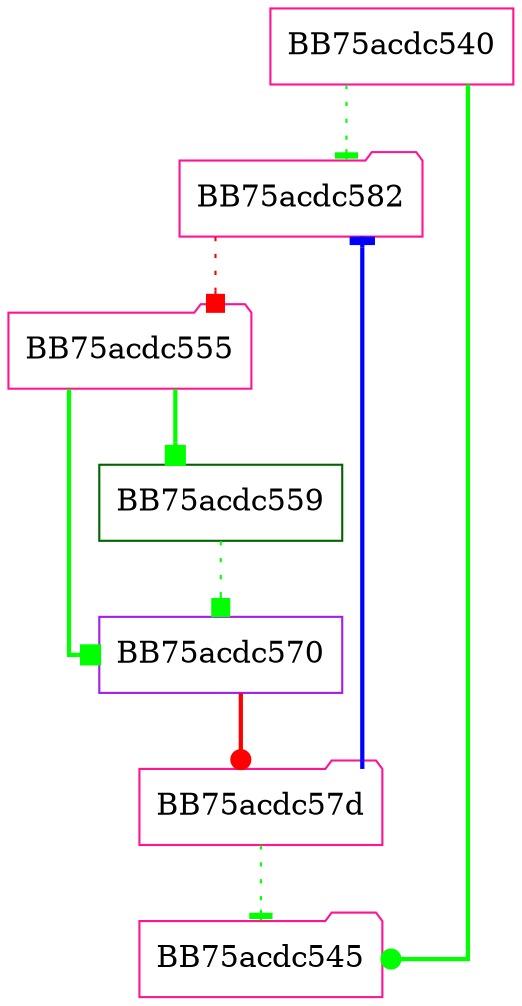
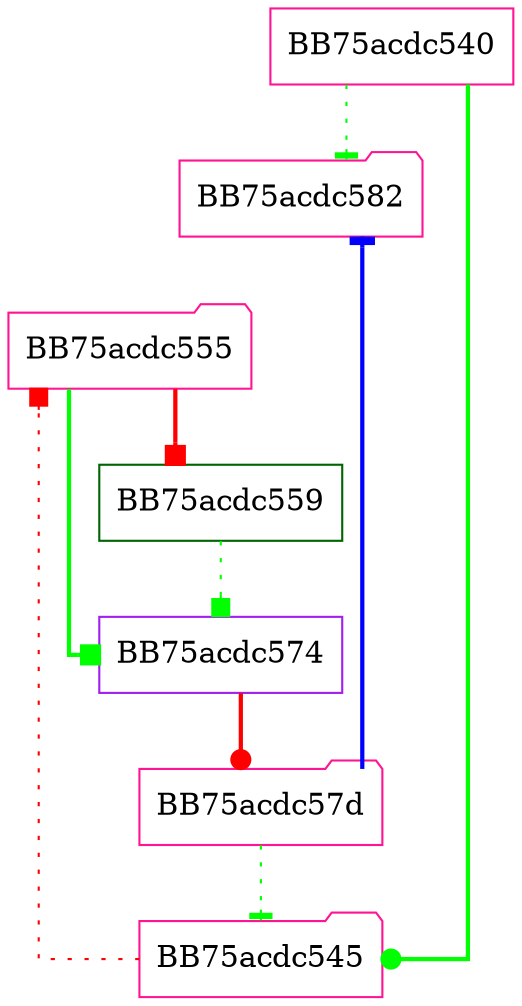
(215, 264) -> (39, 735)
(175, 416) -> (175, 416)
(221, 655) -> (221, 655)
